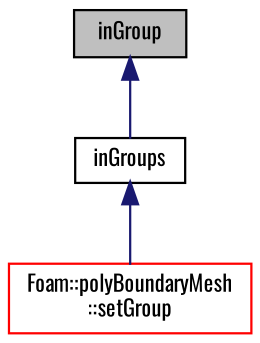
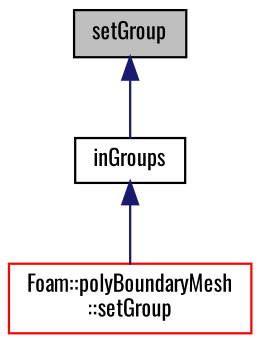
(130, 34) -> (130, 34)
